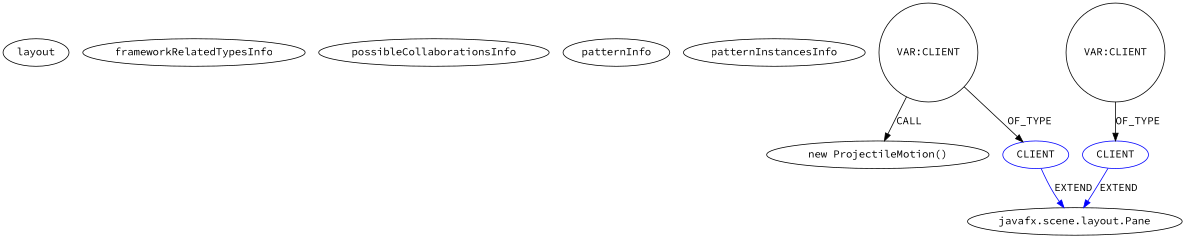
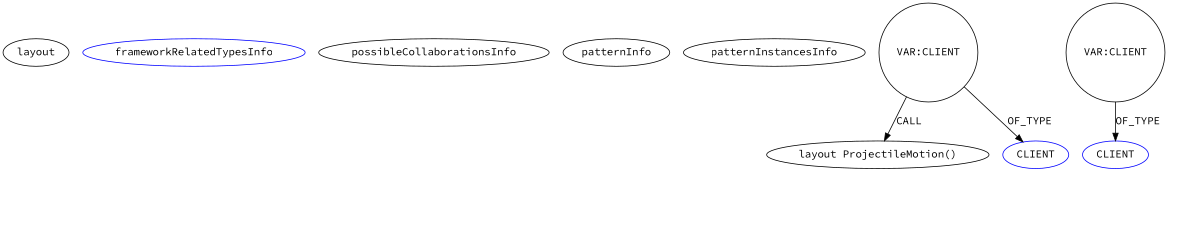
(194, 53) -> (194, 53)
(878, 155) -> (878, 155)
(1075, 221) -> none
